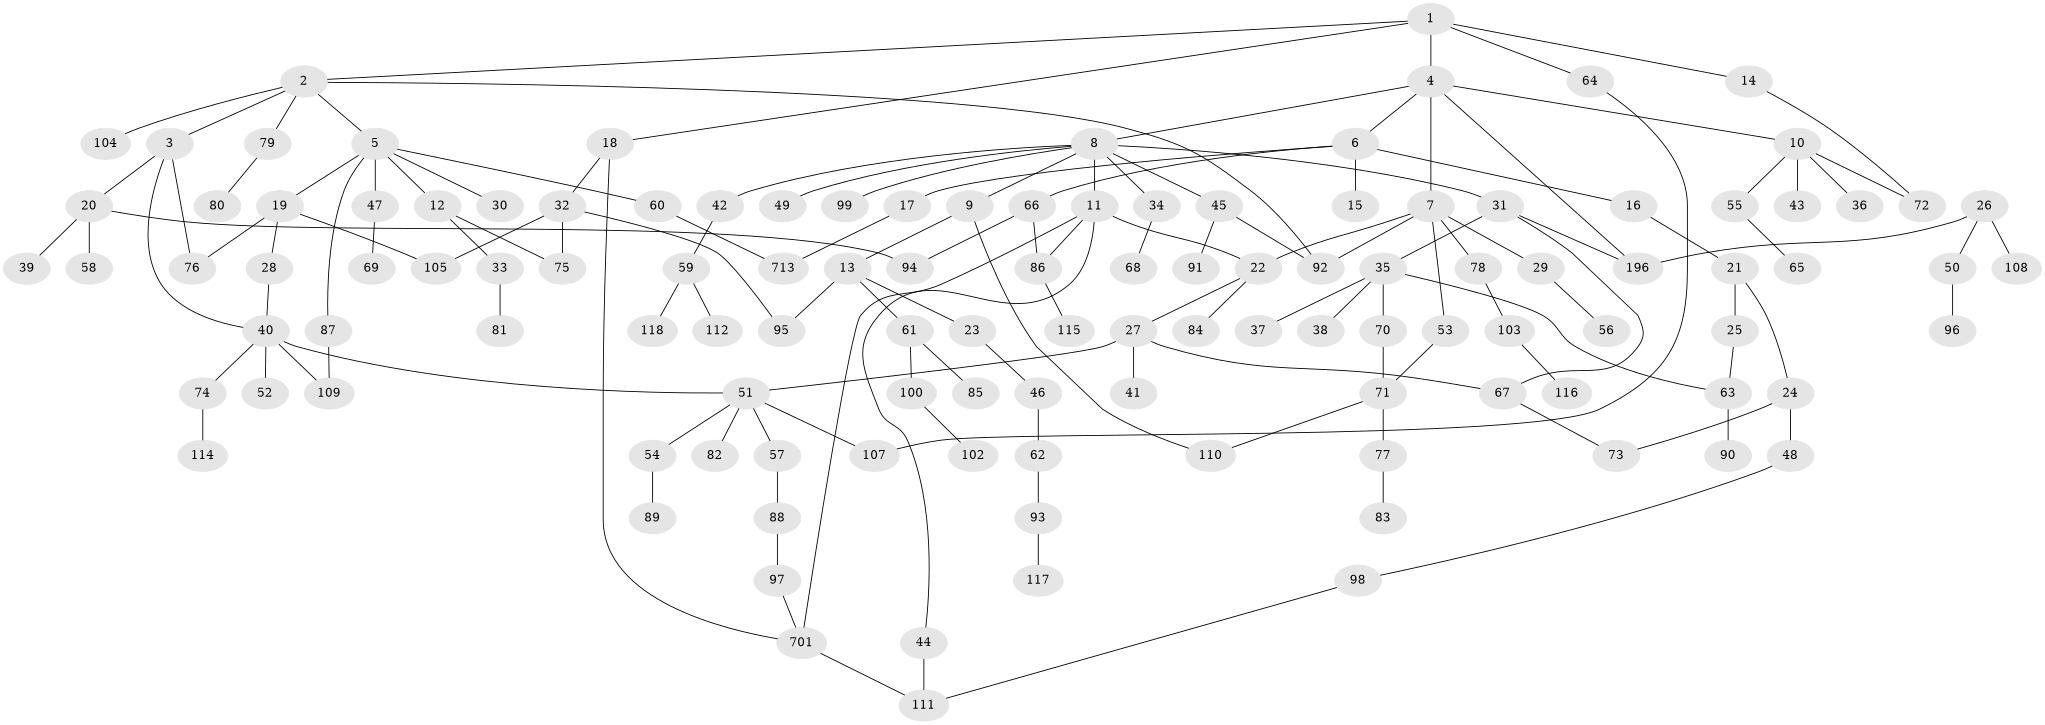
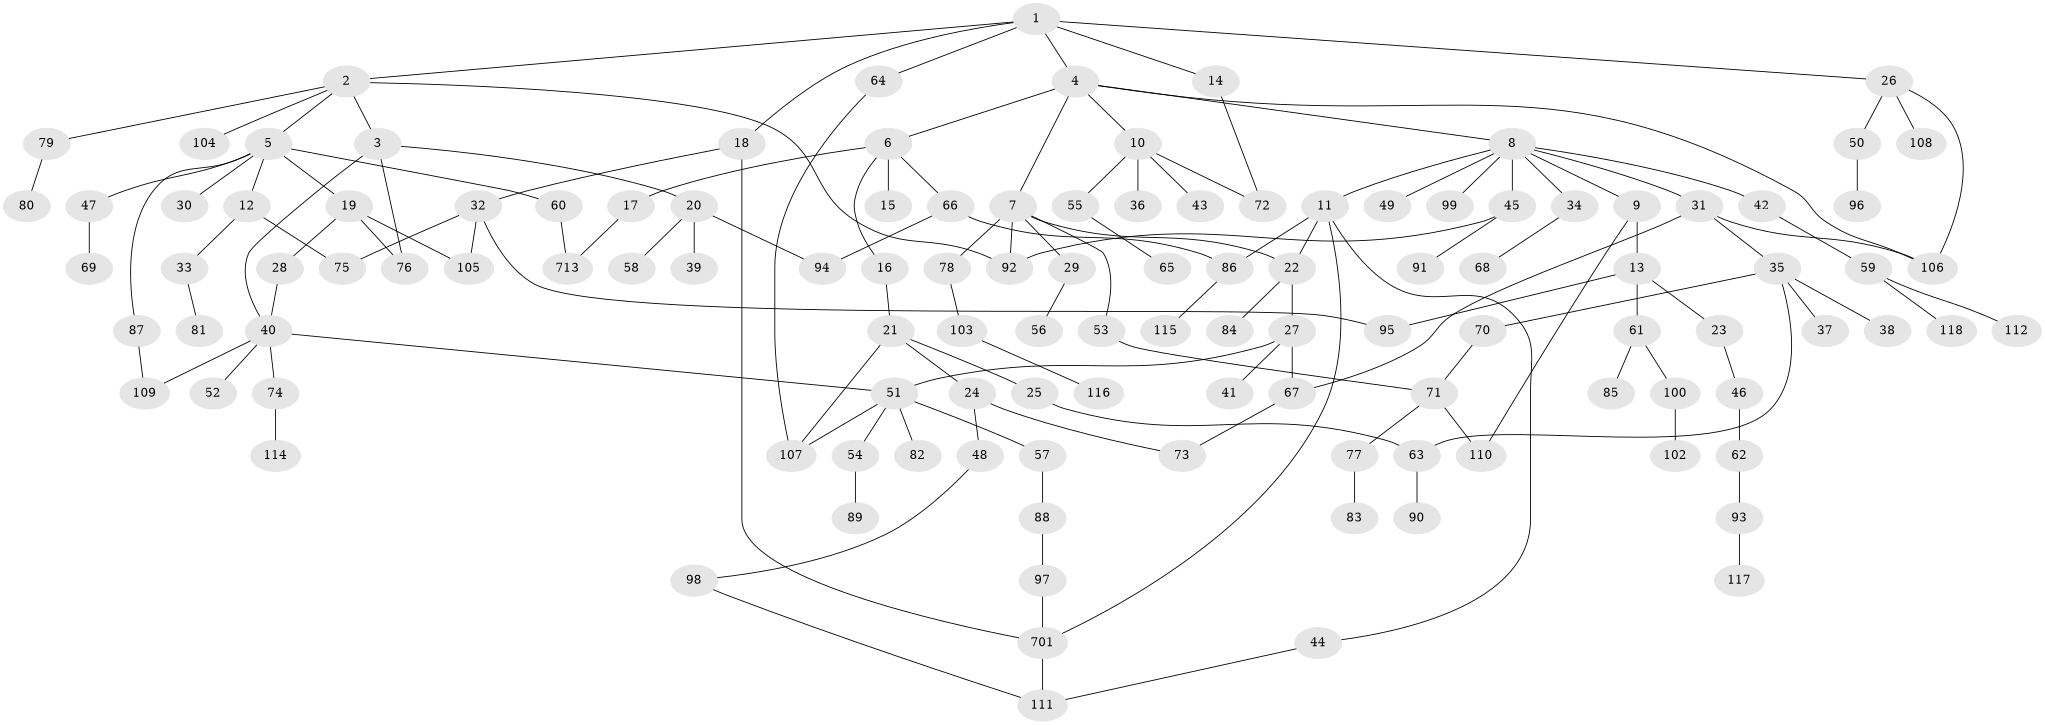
none -> (1463, 50)
(1638, 269) -> (1933, 269)
none -> (841, 393)
